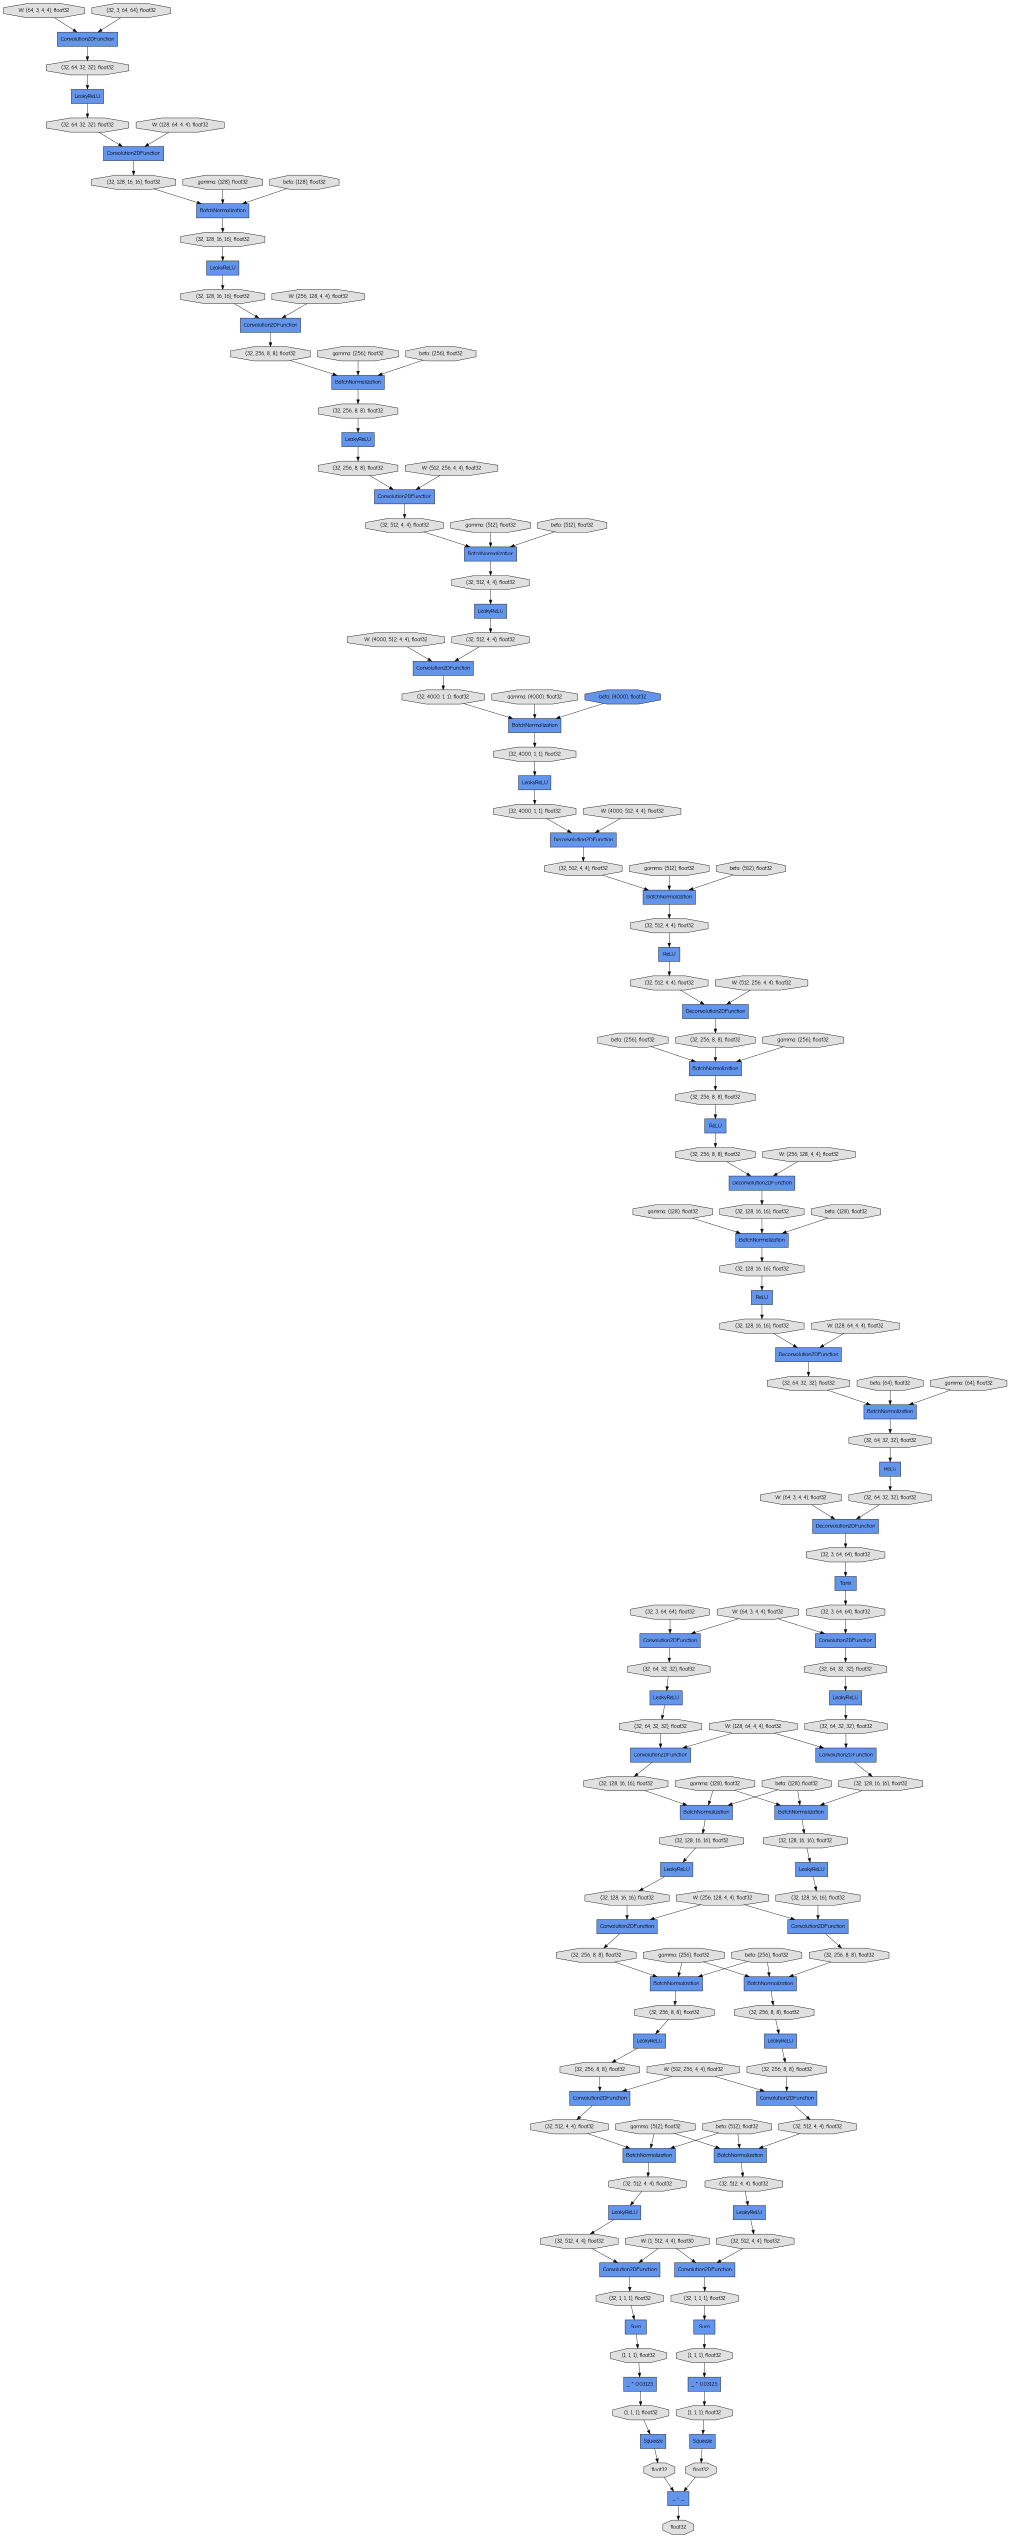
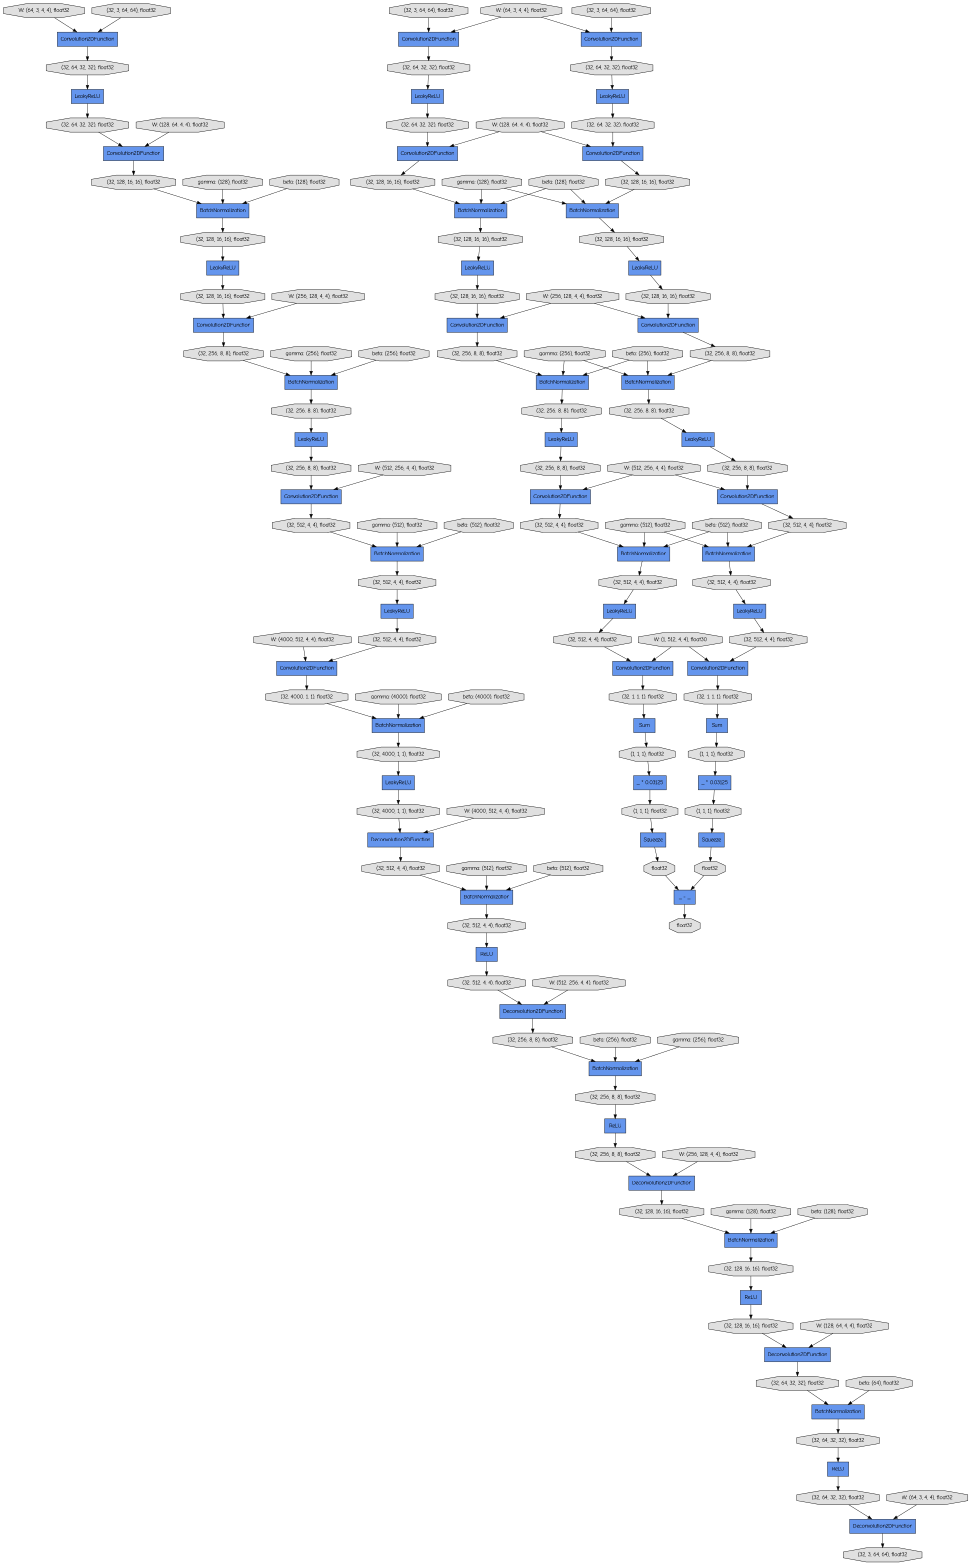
(623, 697) -> (486, 697)
(969, 1383) -> none
(846, 1583) -> none
